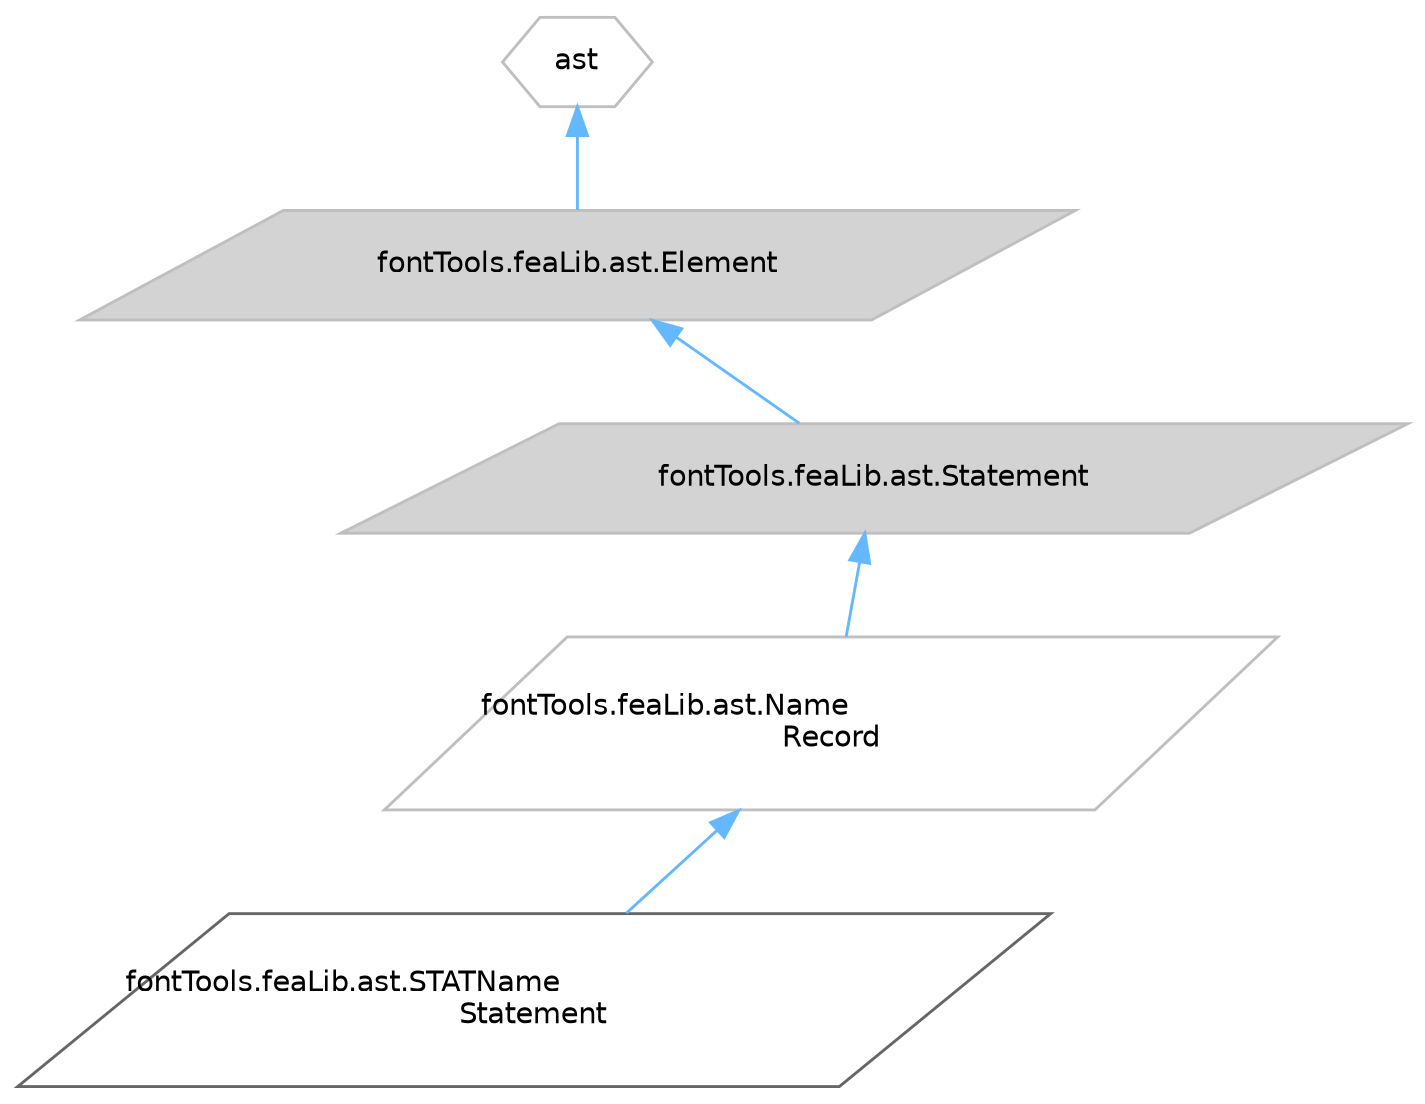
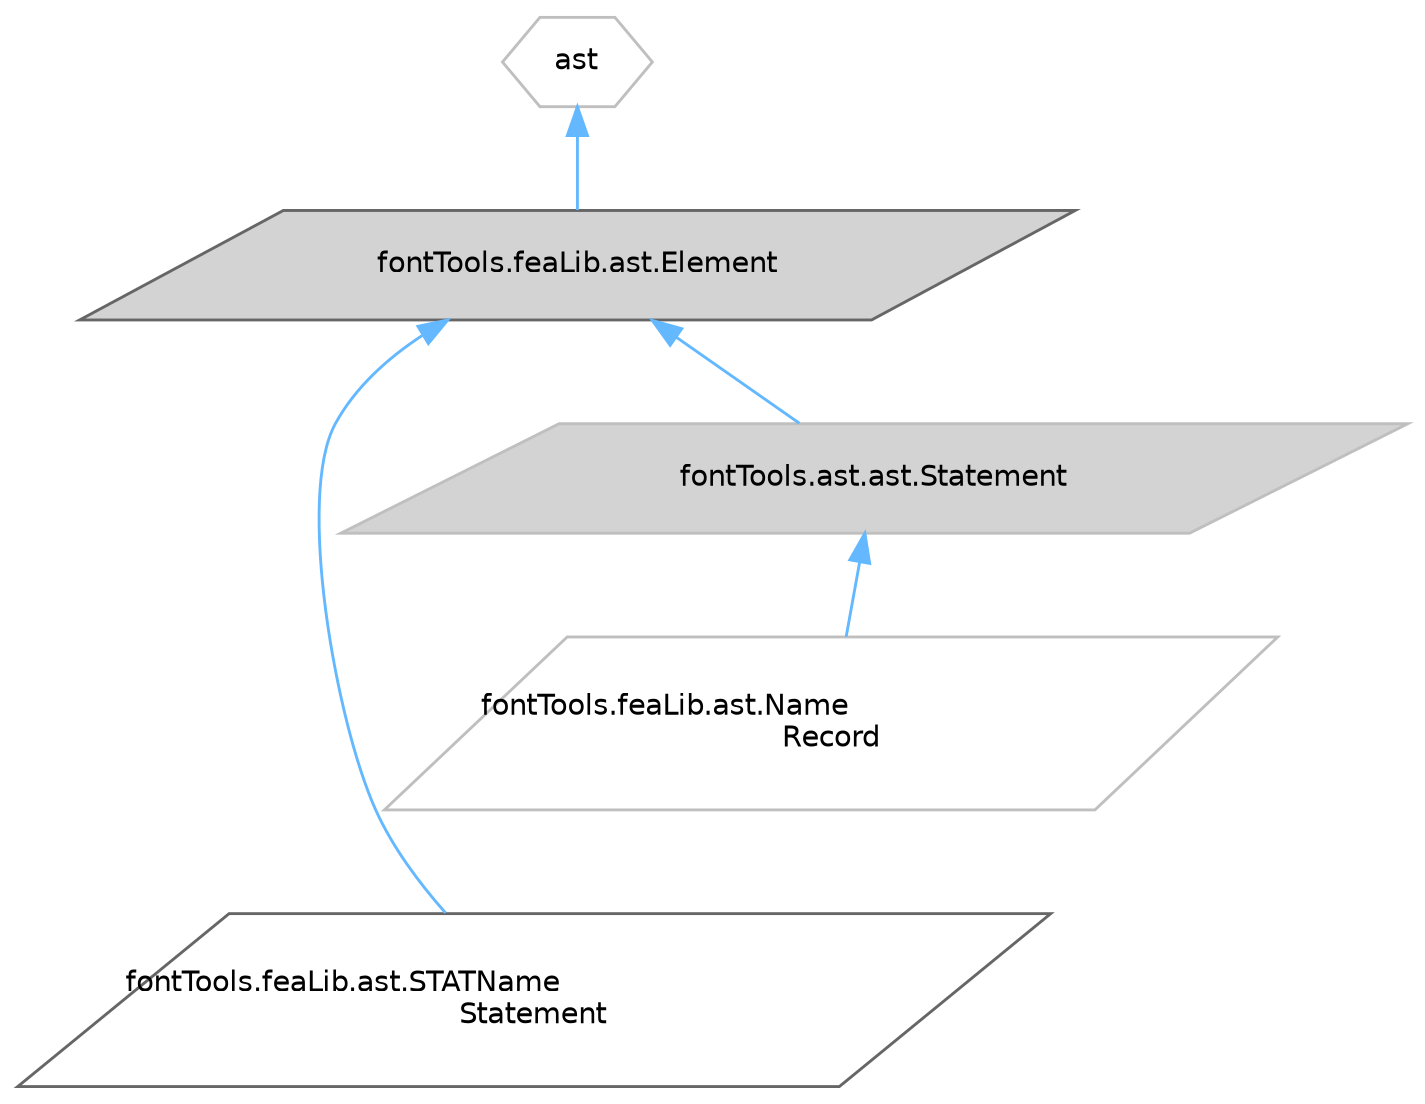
(577, 265) -> (577, 265)
(874, 478) -> (874, 478)
(672, 872) -> (327, 619)
